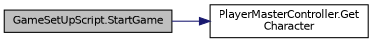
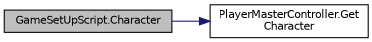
(88, 21) -> (88, 21)
